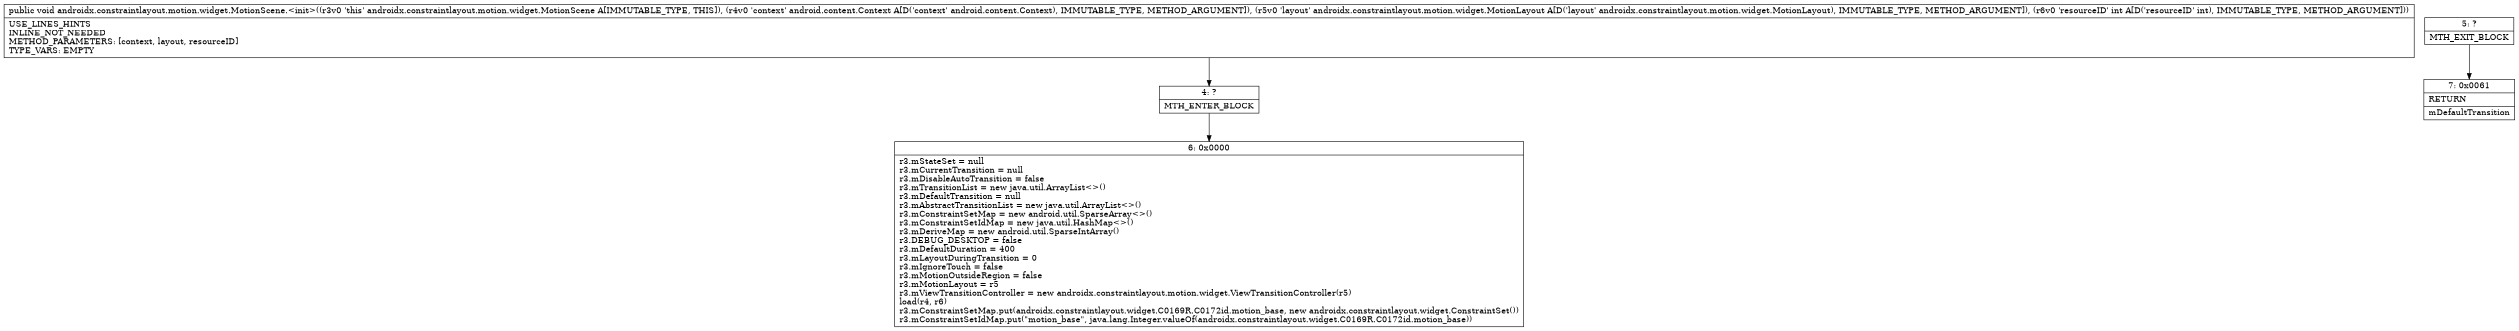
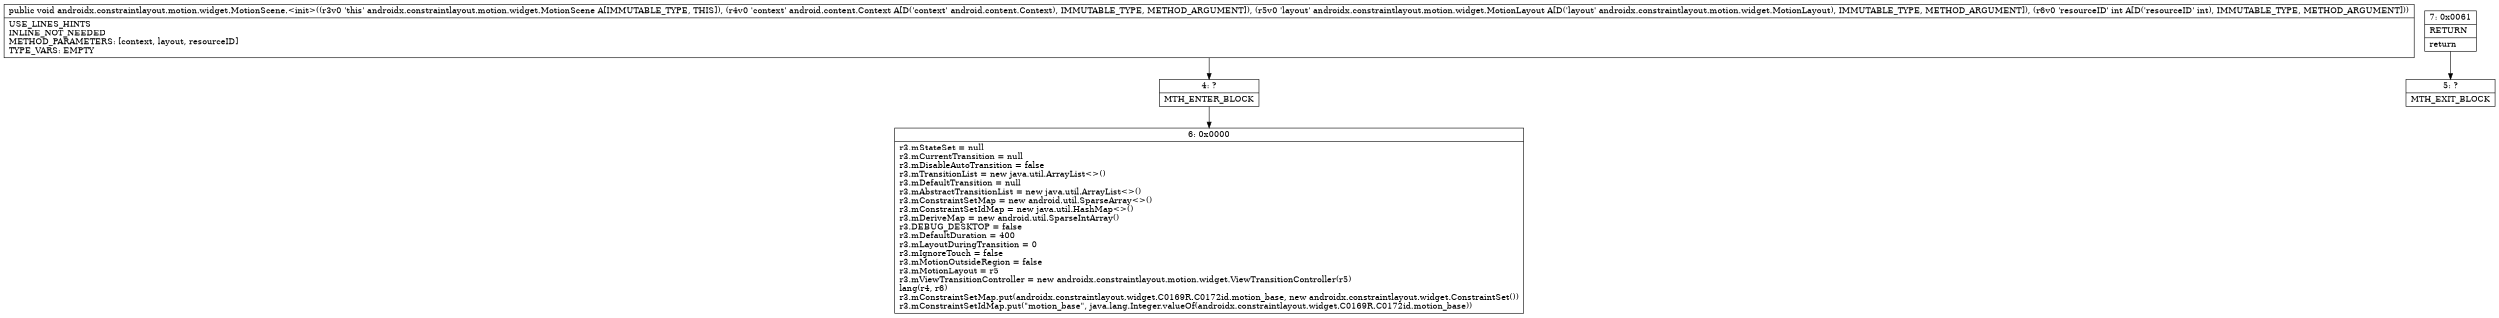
(2469, 59) -> (2451, 62)
(2469, 113) -> (2443, 44)
(923, 302) -> (923, 289)
